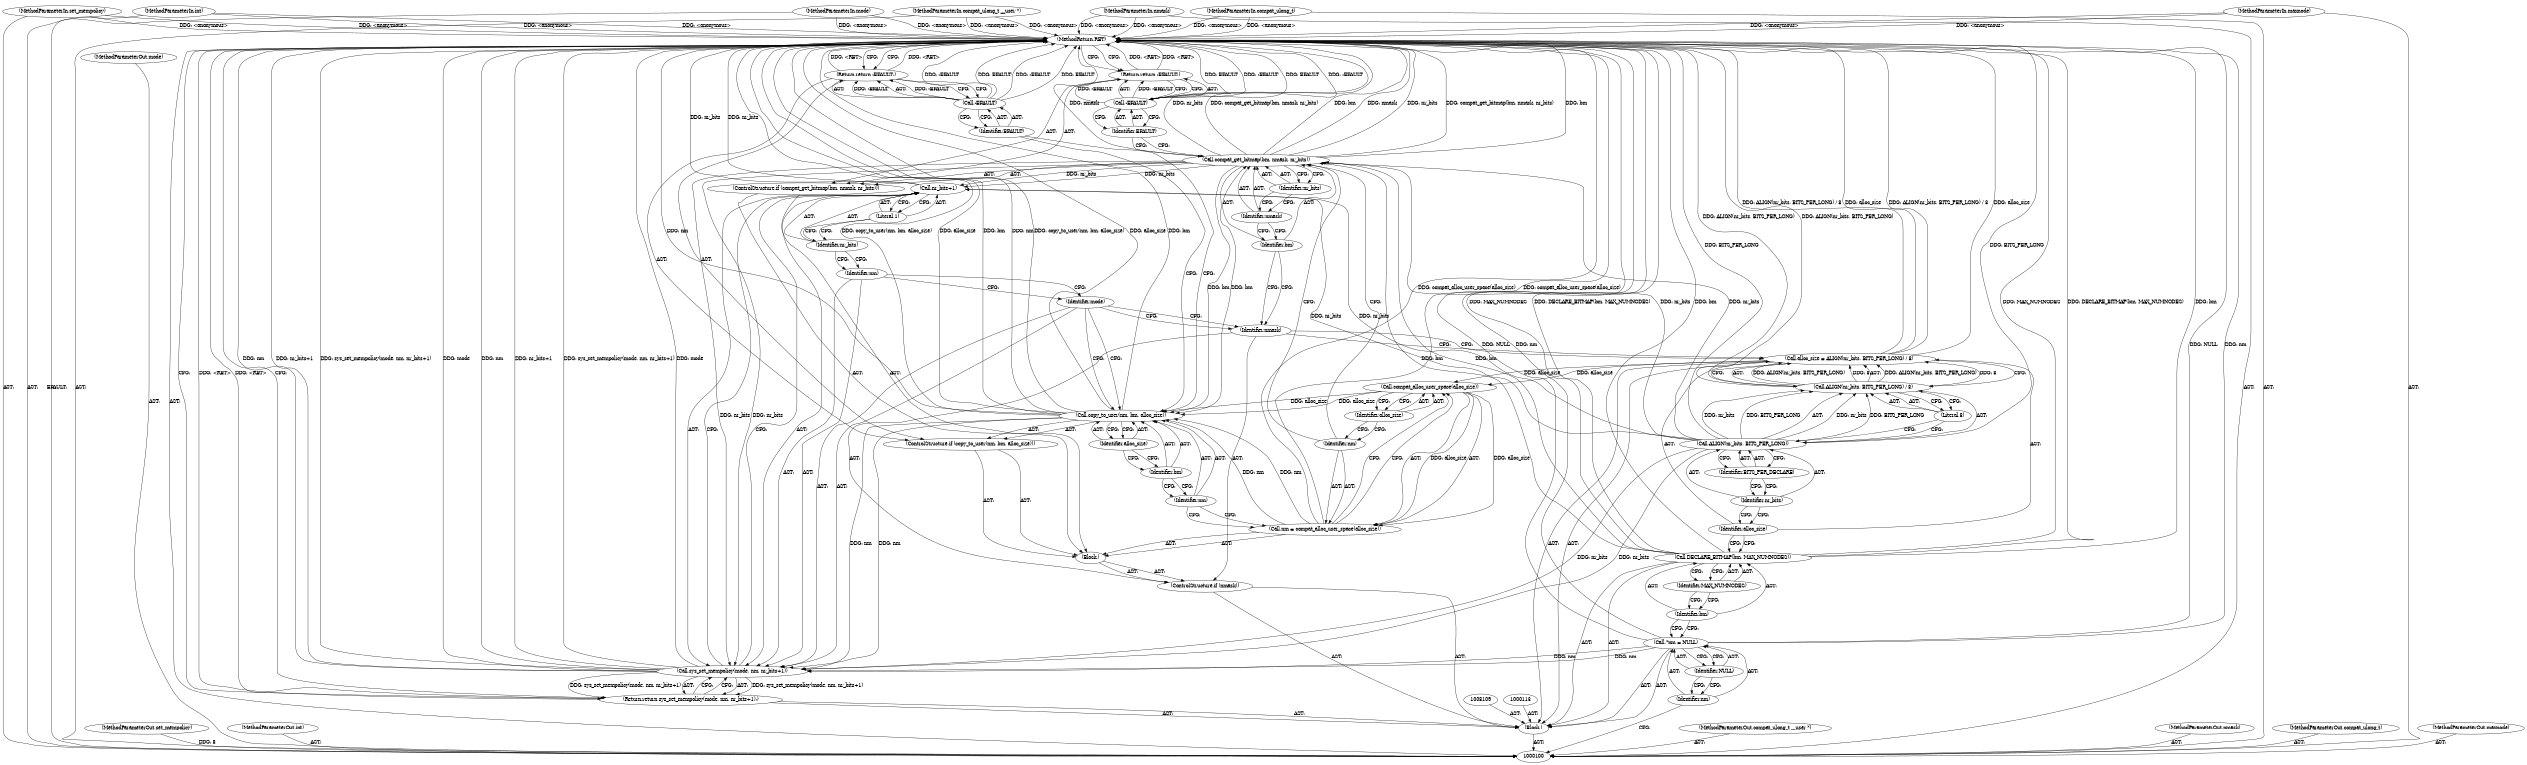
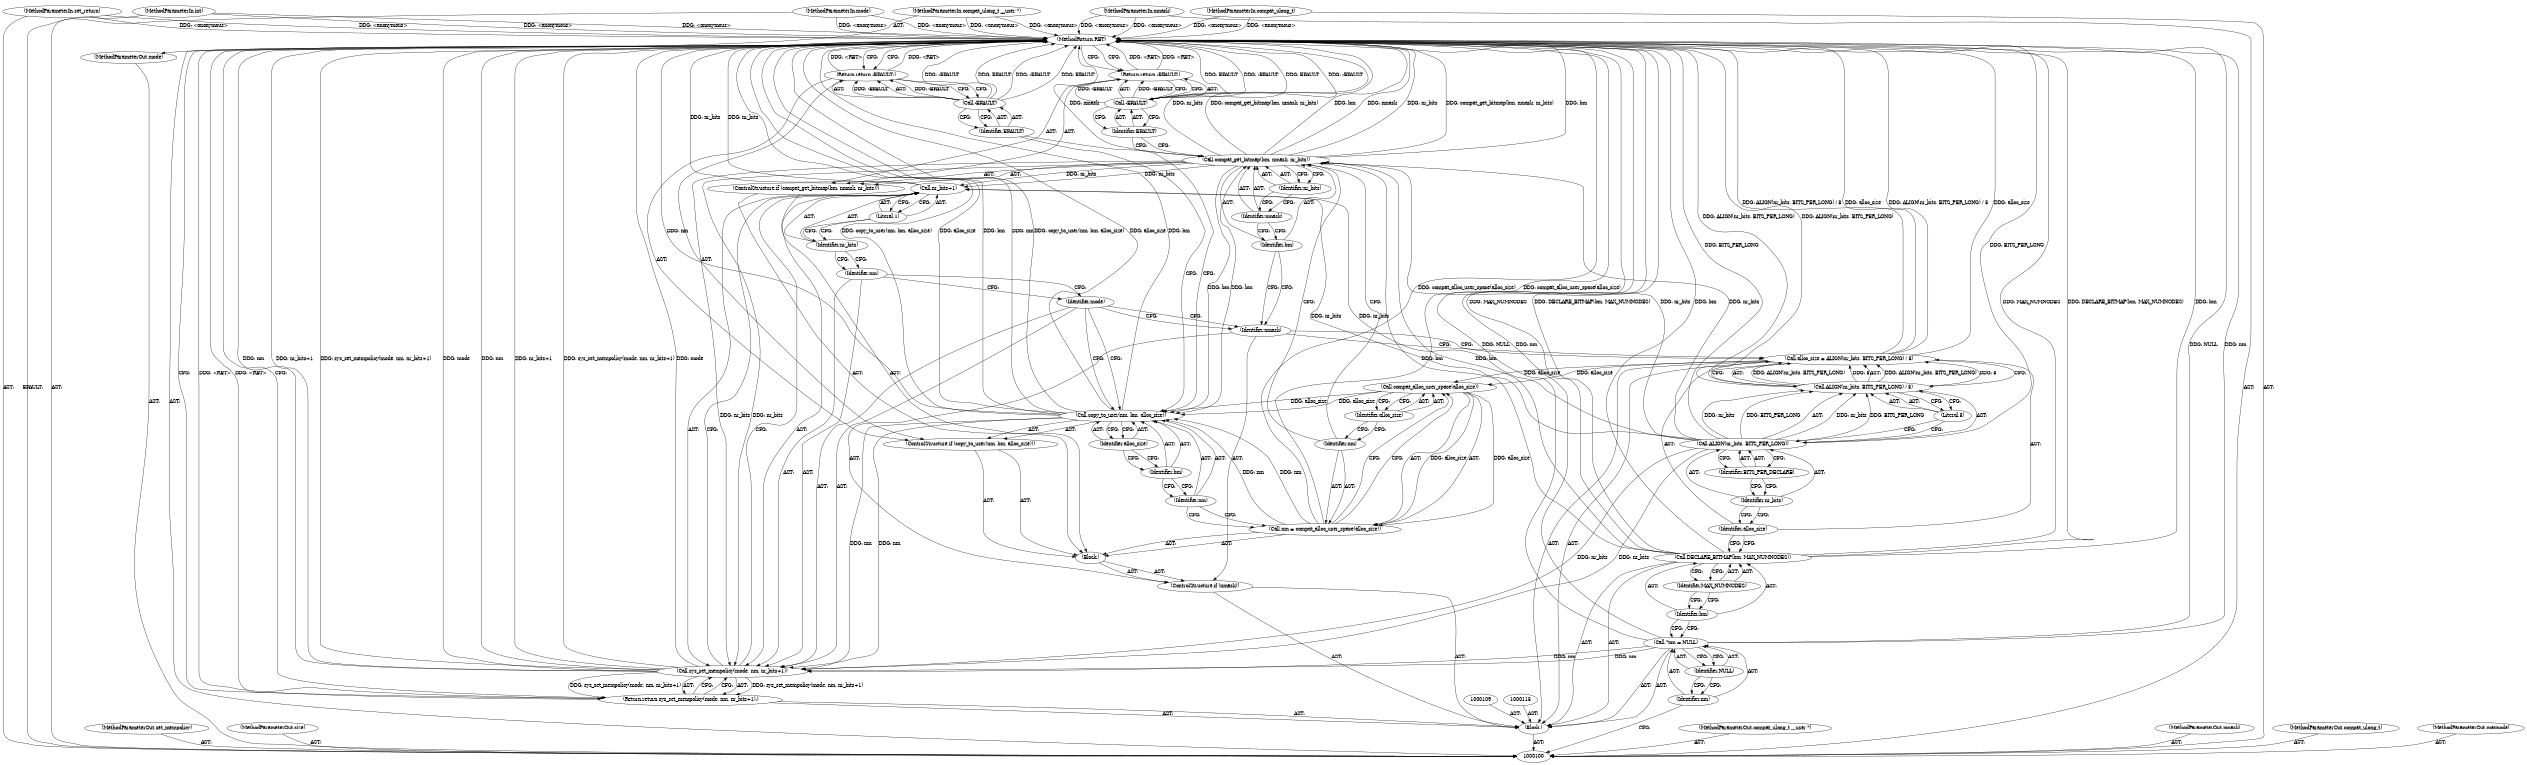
(62, 12) -> (62, 12)
(2274, 12) -> none
(33, 388) -> (33, 388)
(58, 388) -> (58, 388)
(1481, 700) -> (1481, 700)
(76, 705) -> (732, 43)
(273, 728) -> (273, 728)
(207, 742) -> (207, 742)
